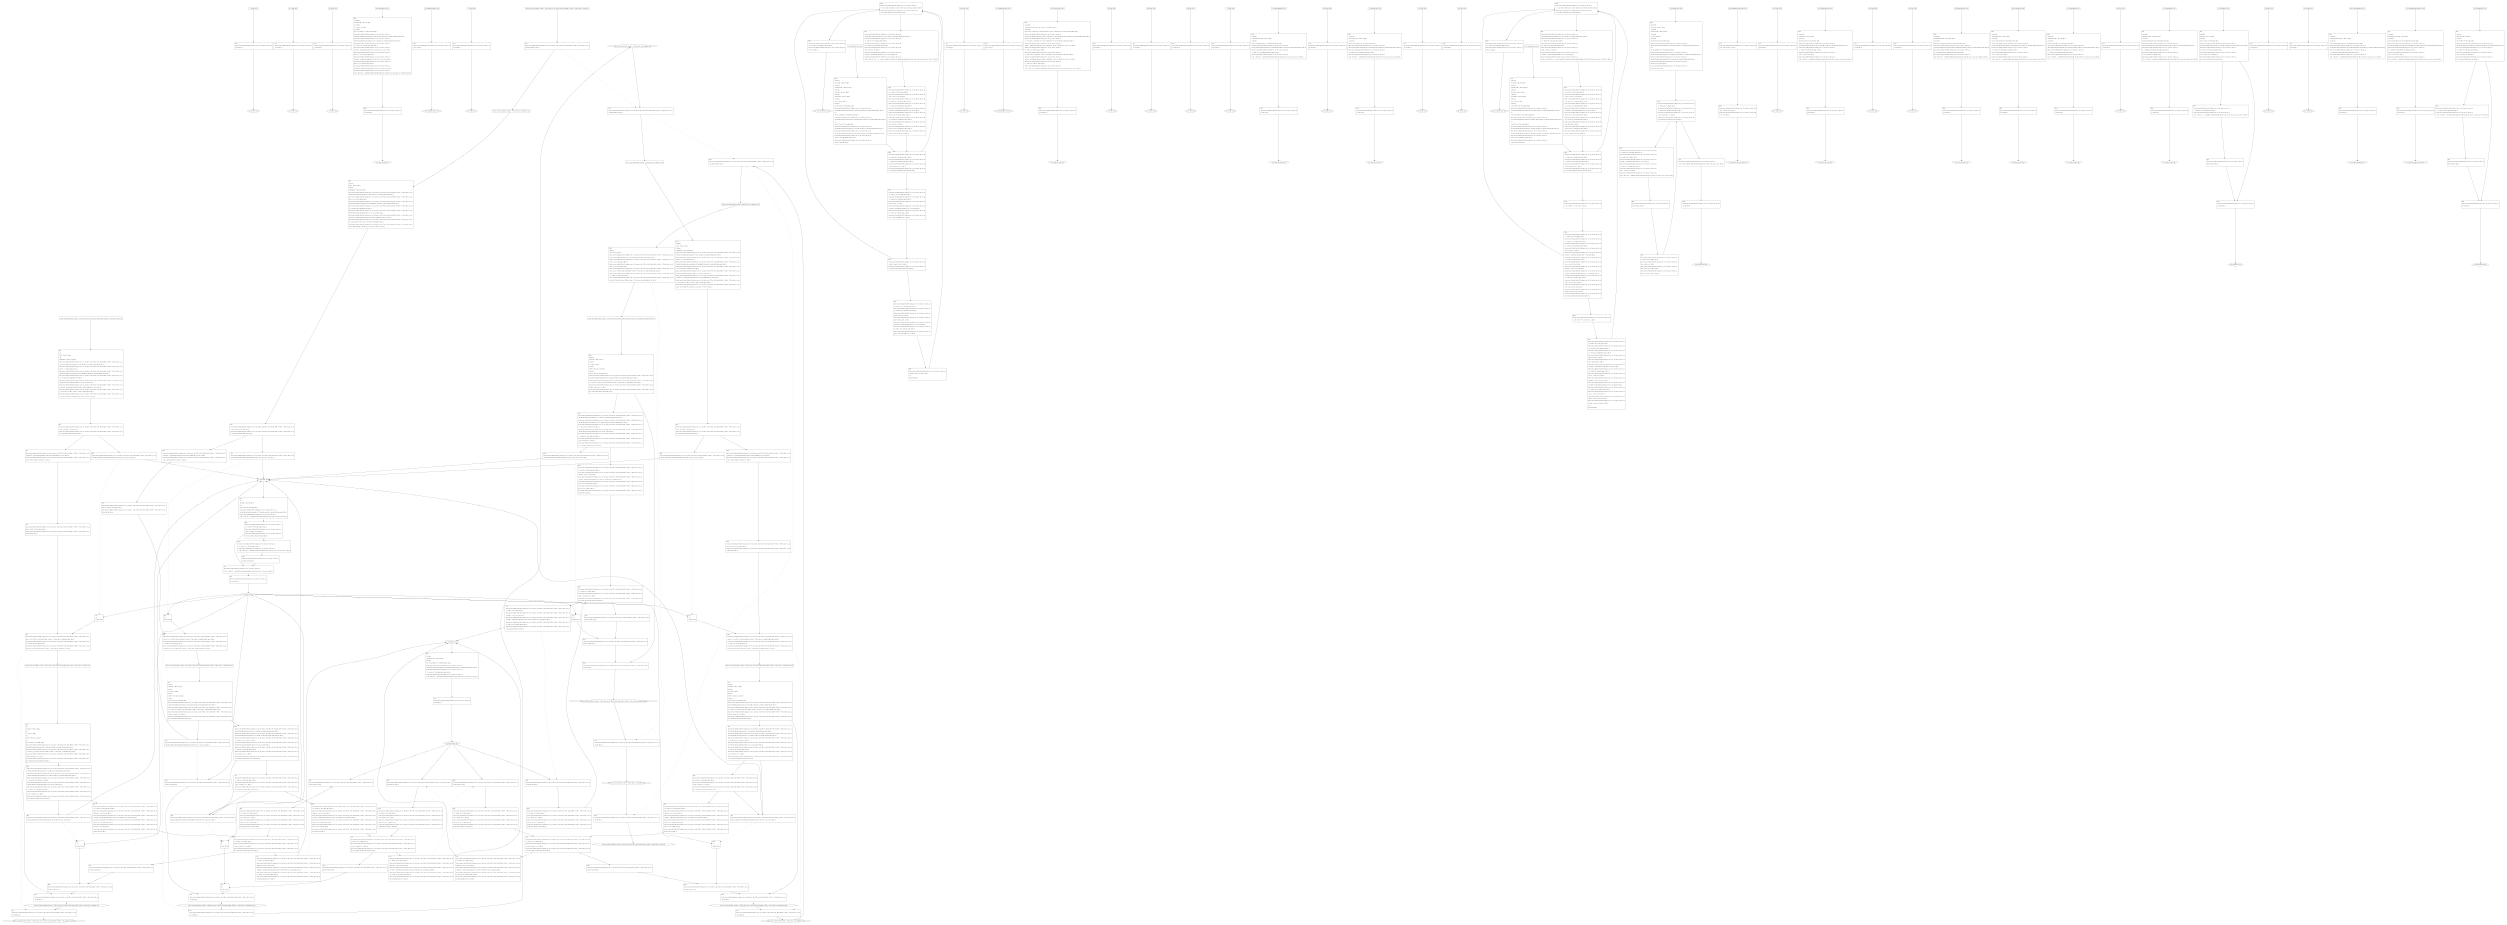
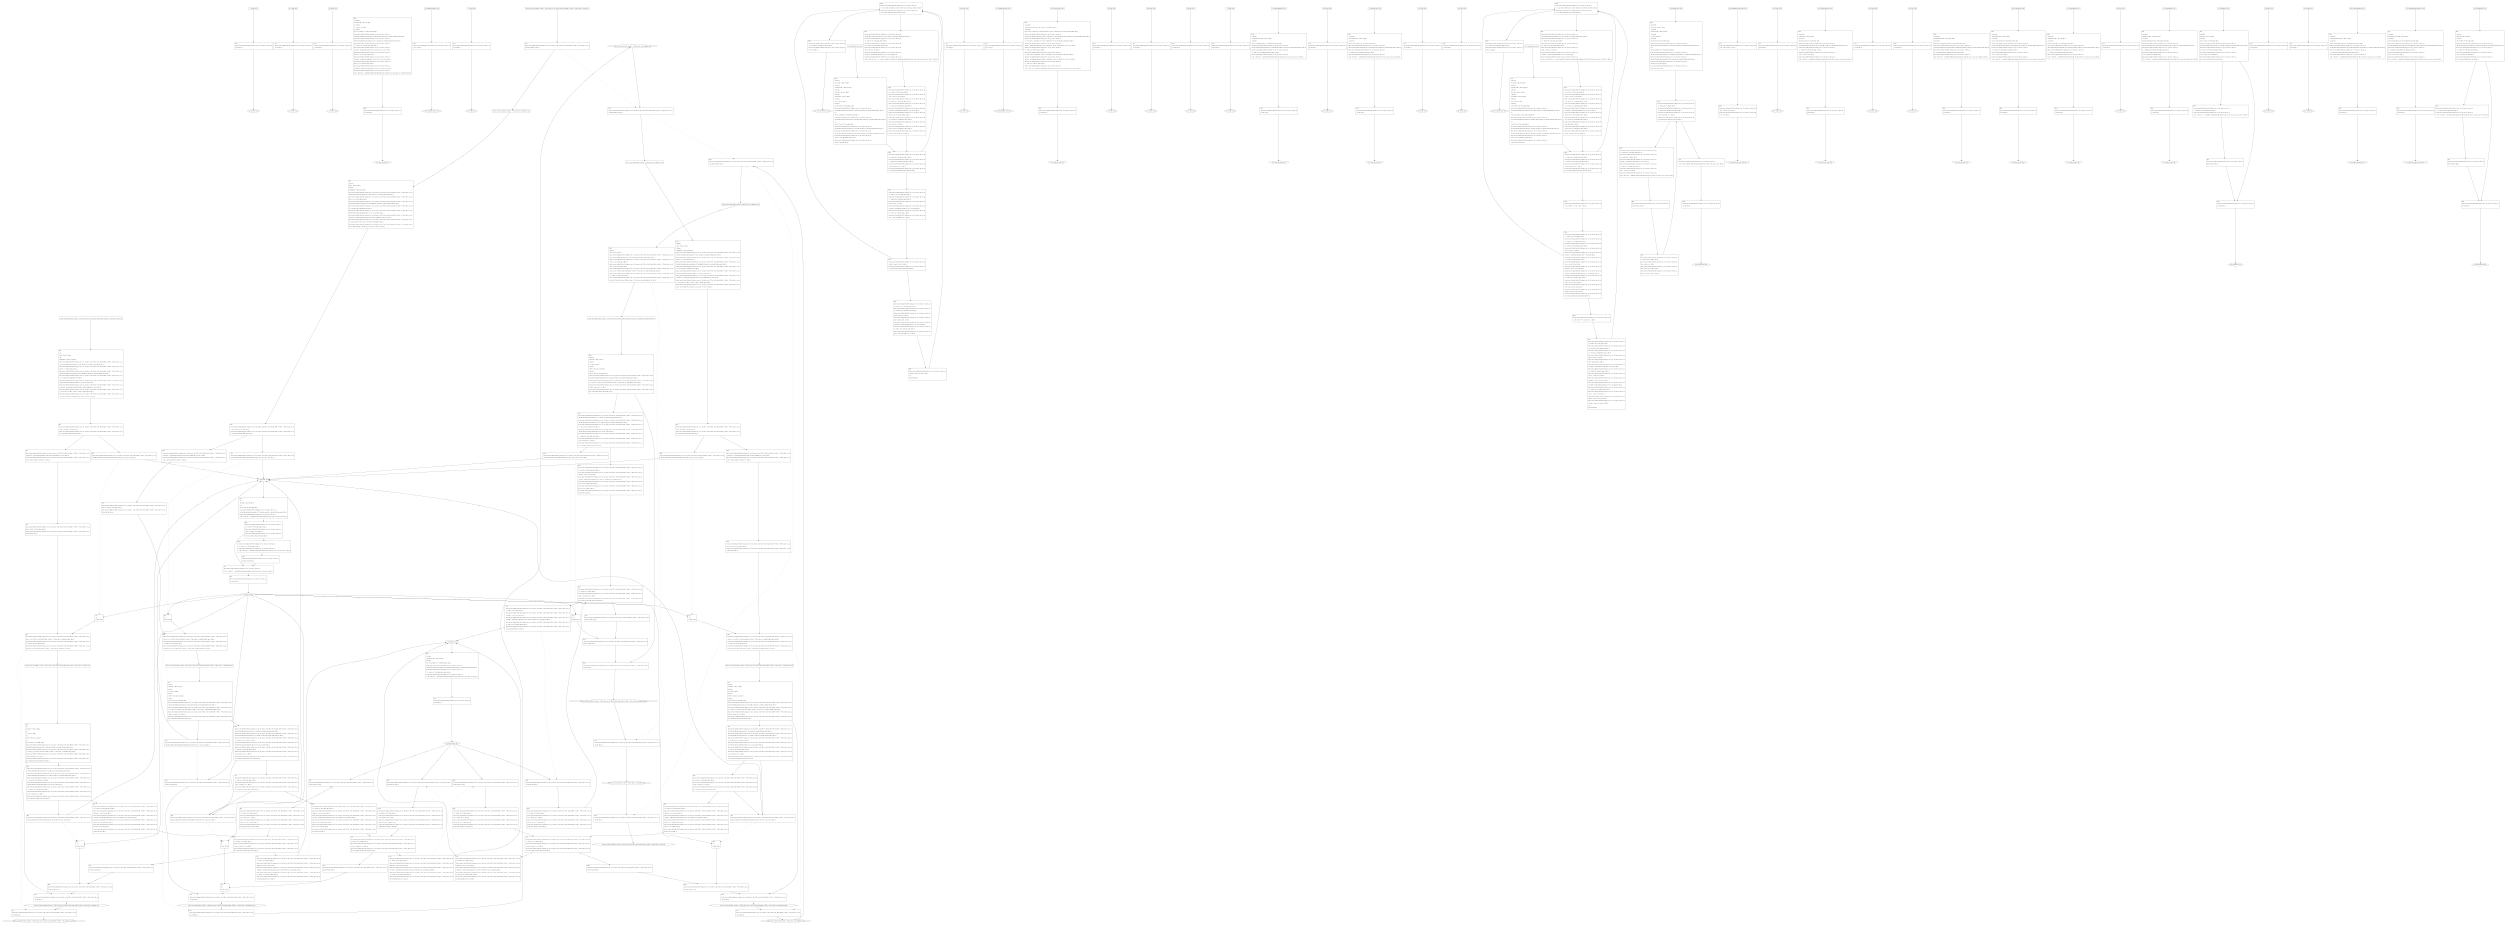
(382, 9) -> none
(1961, 9) -> none
